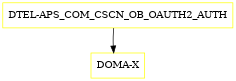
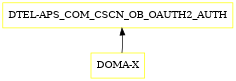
(113, 37) -> (122, 44)
